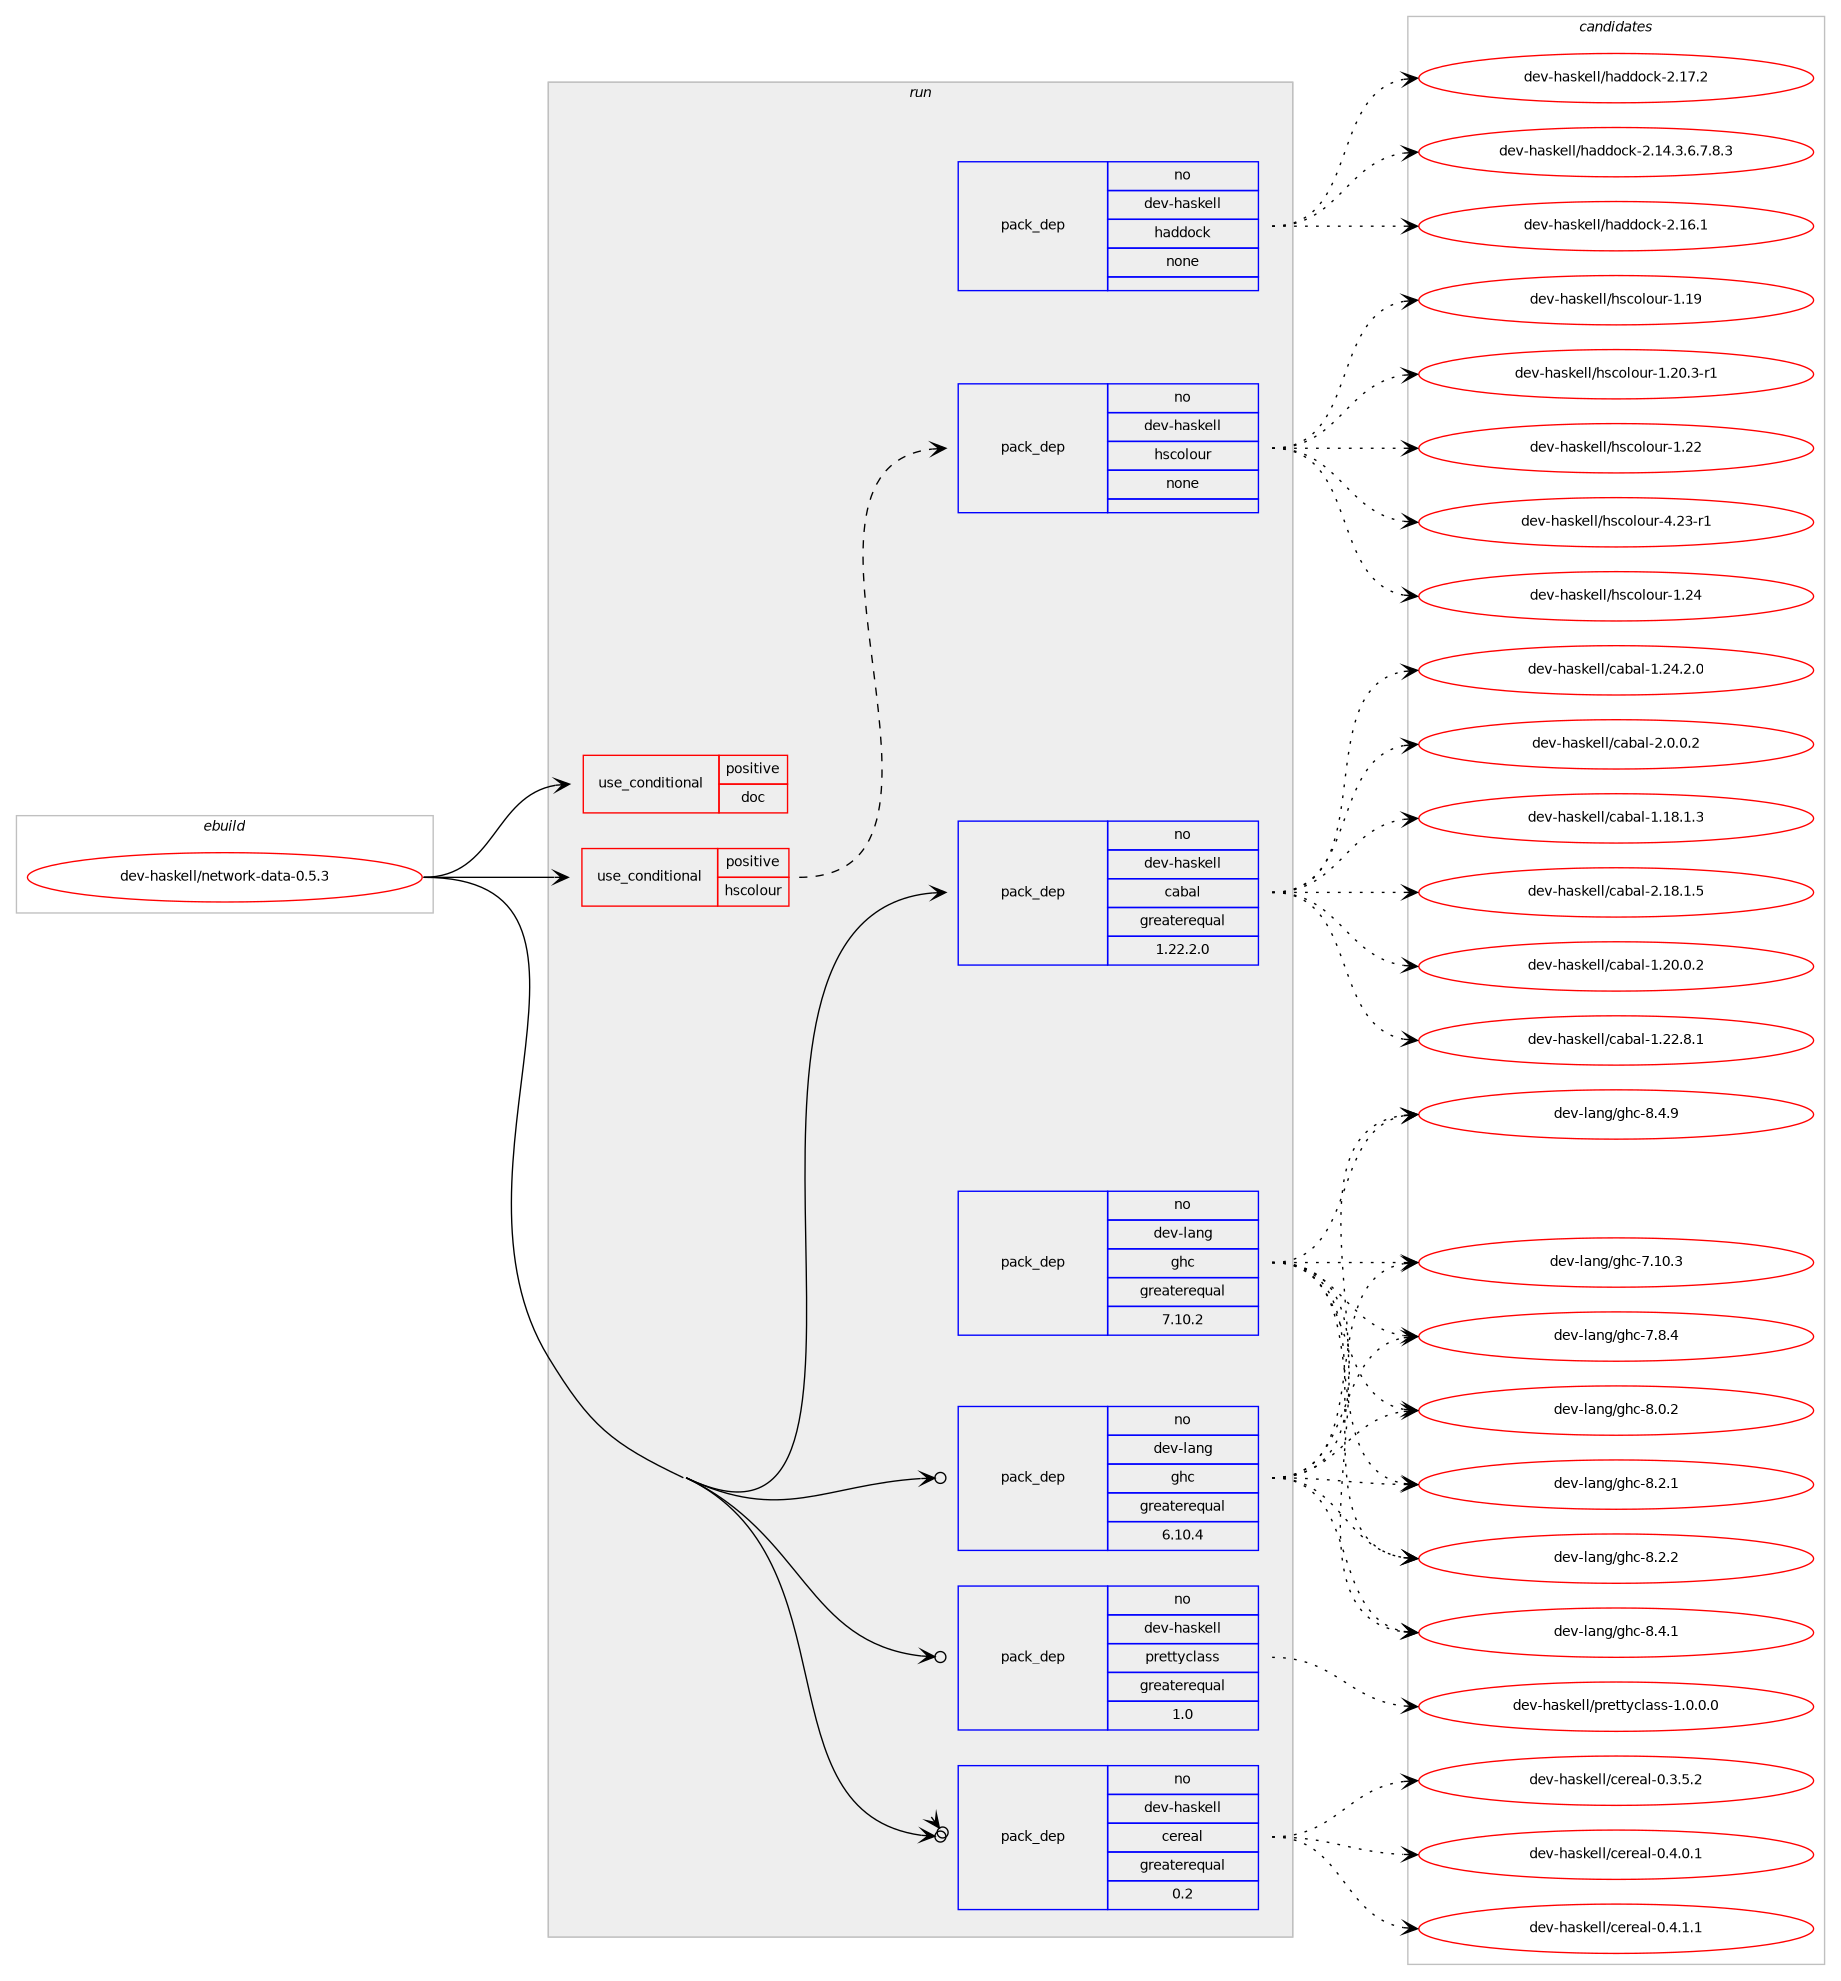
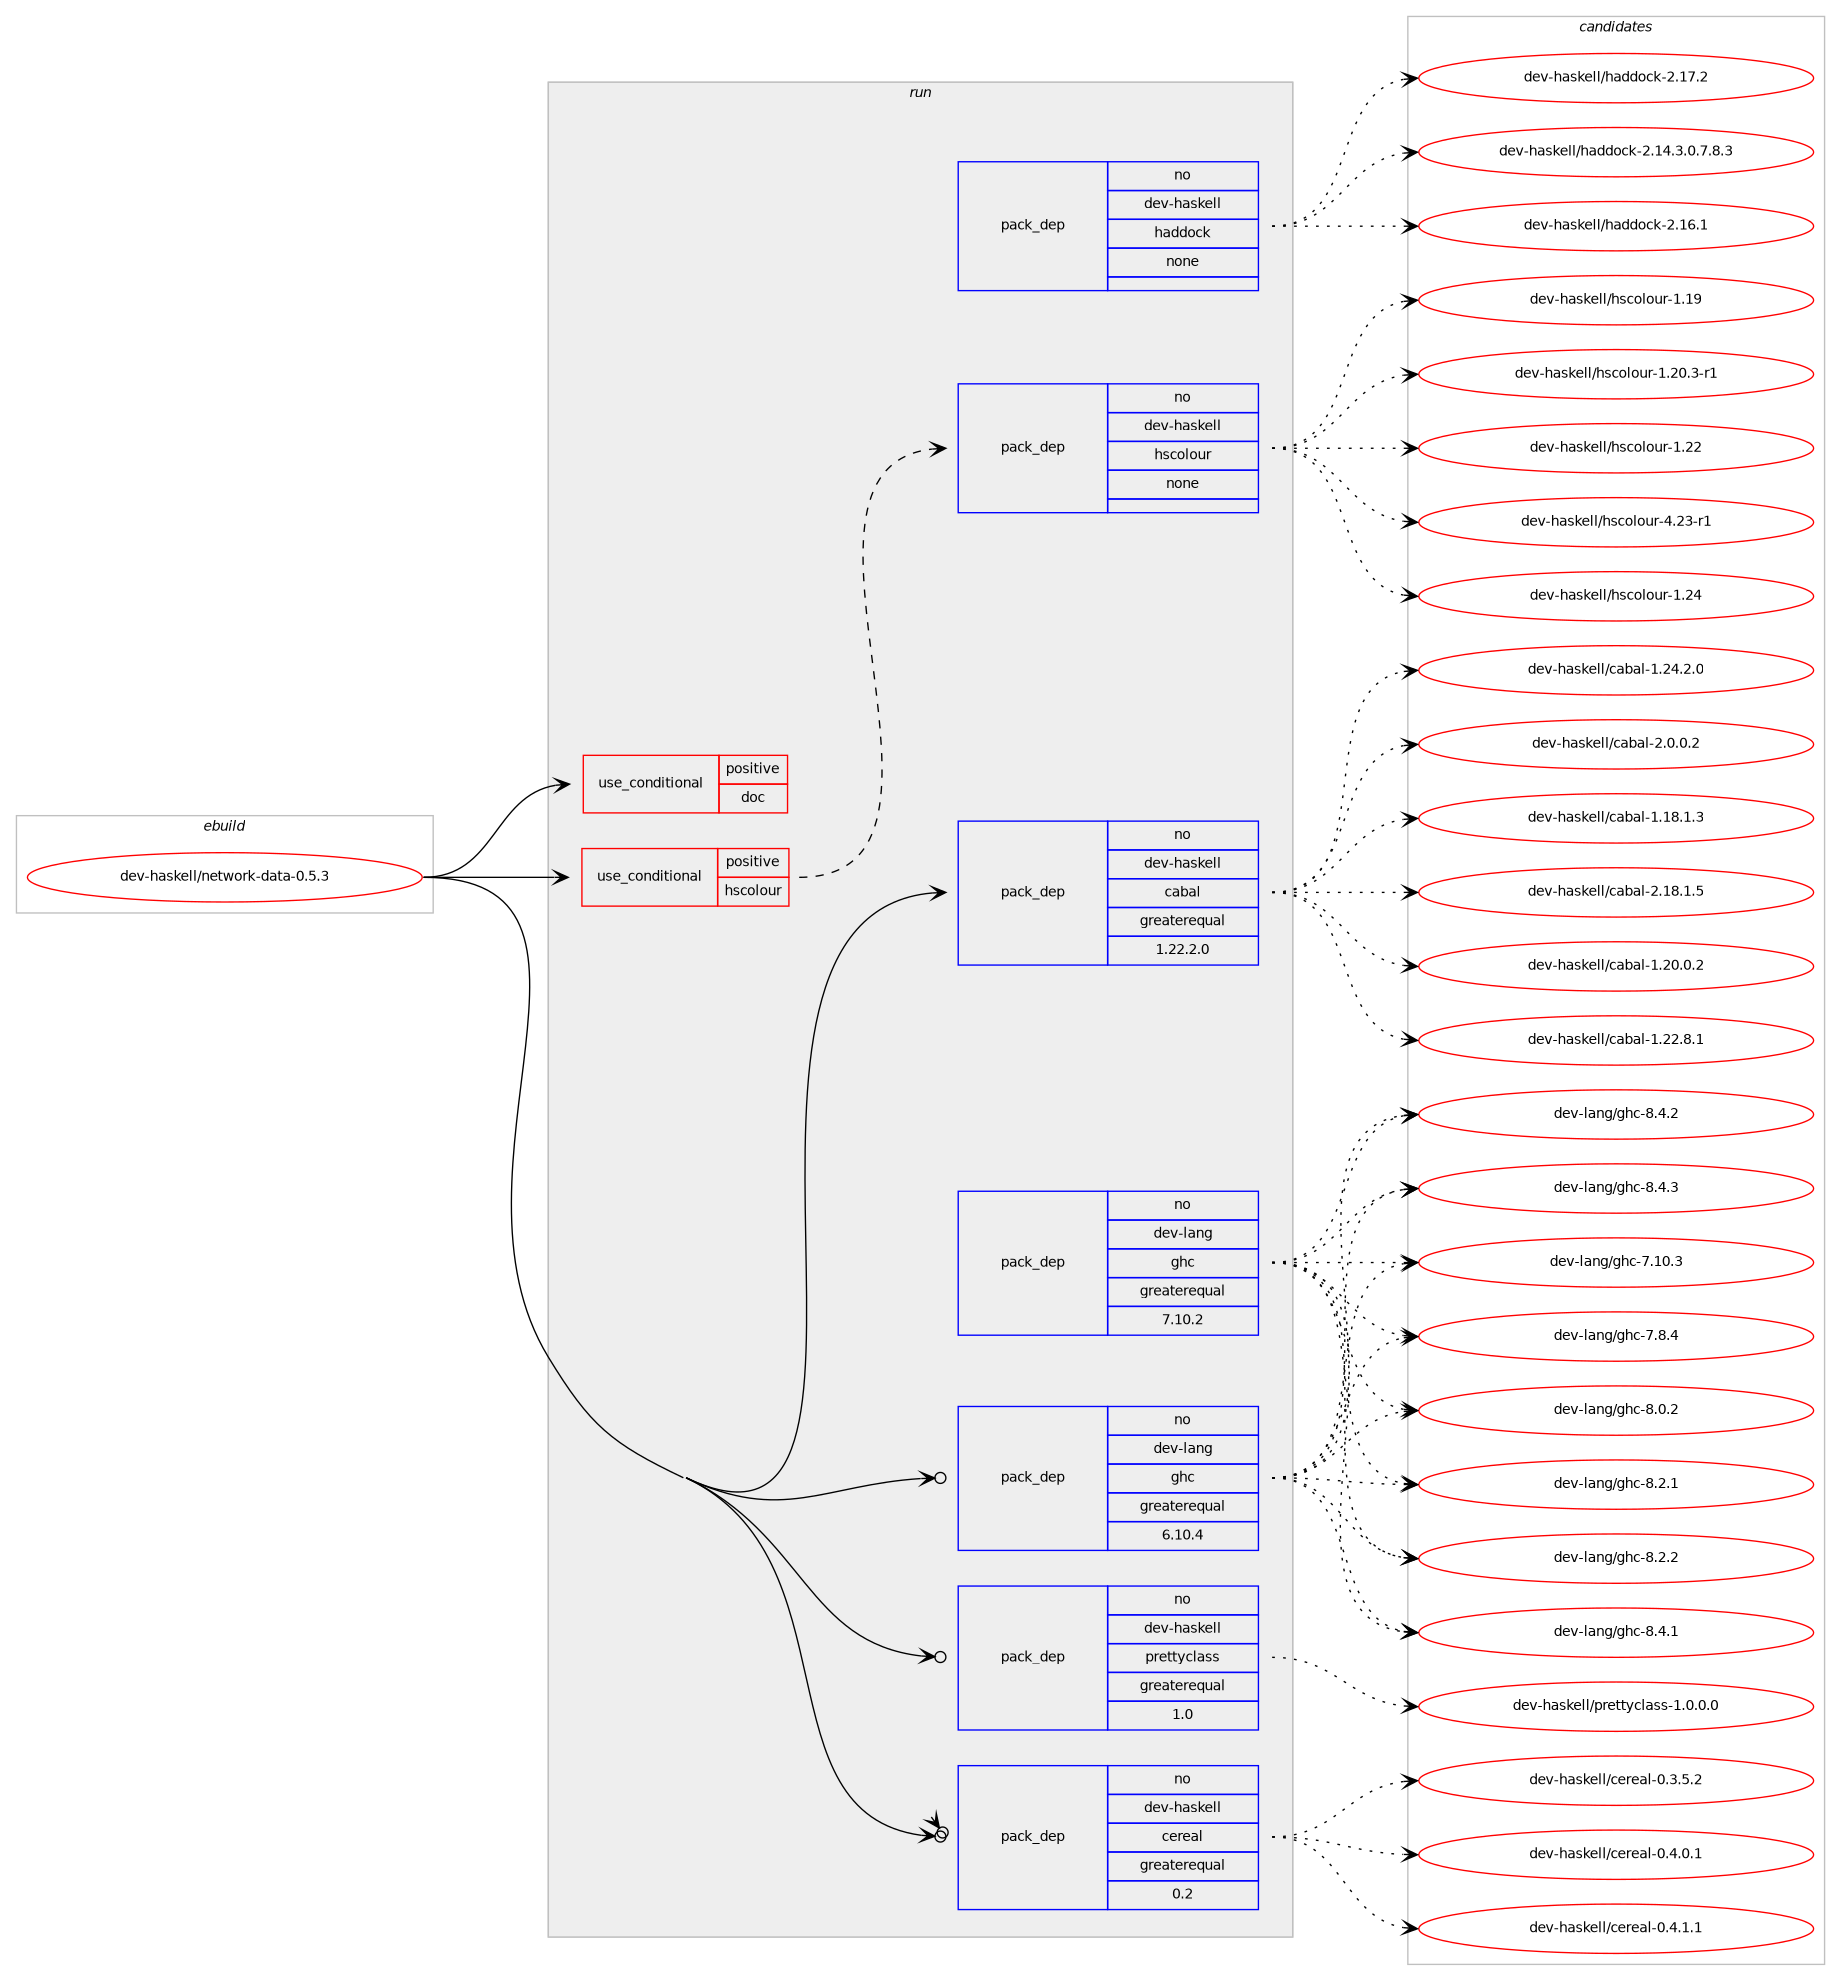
(1616, 152) -> (1616, 152)
(1616, 1114) -> (1616, 1114)
none -> (1616, 1189)
